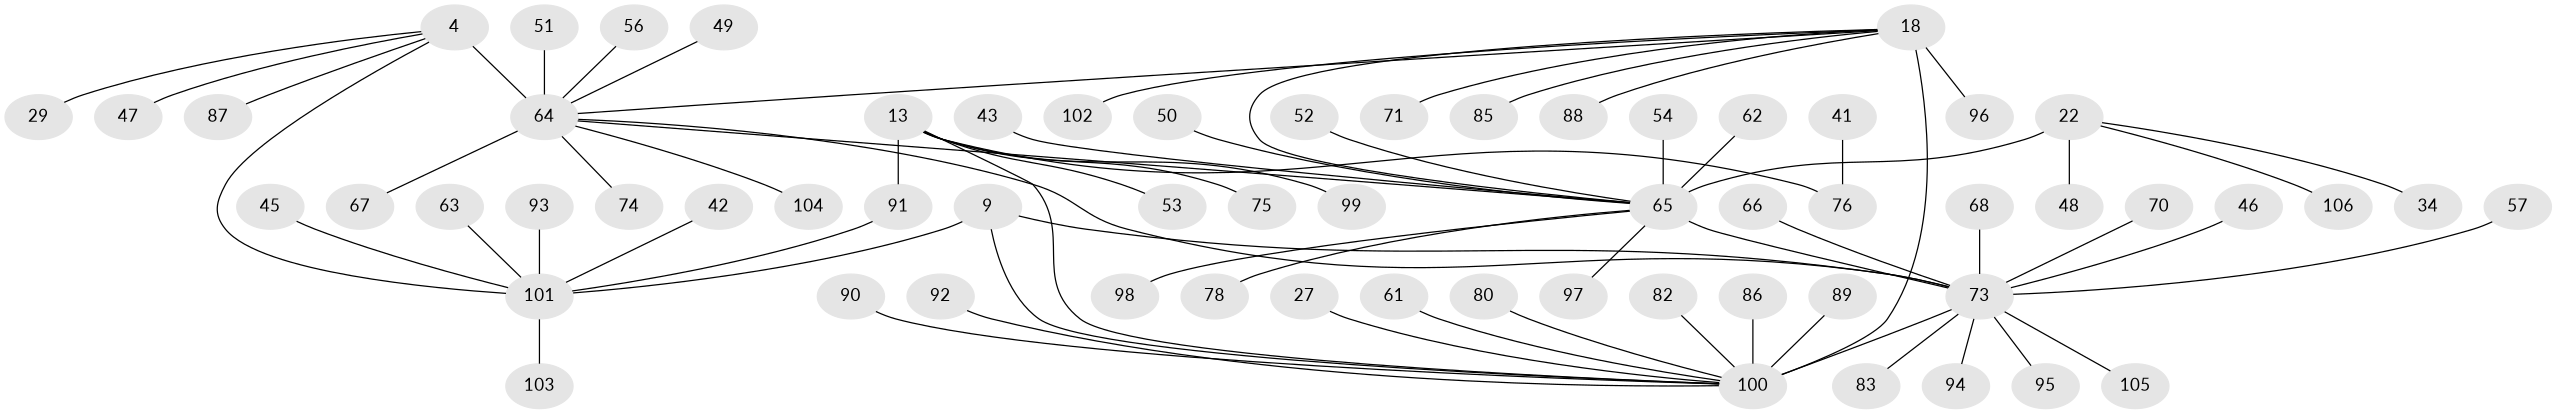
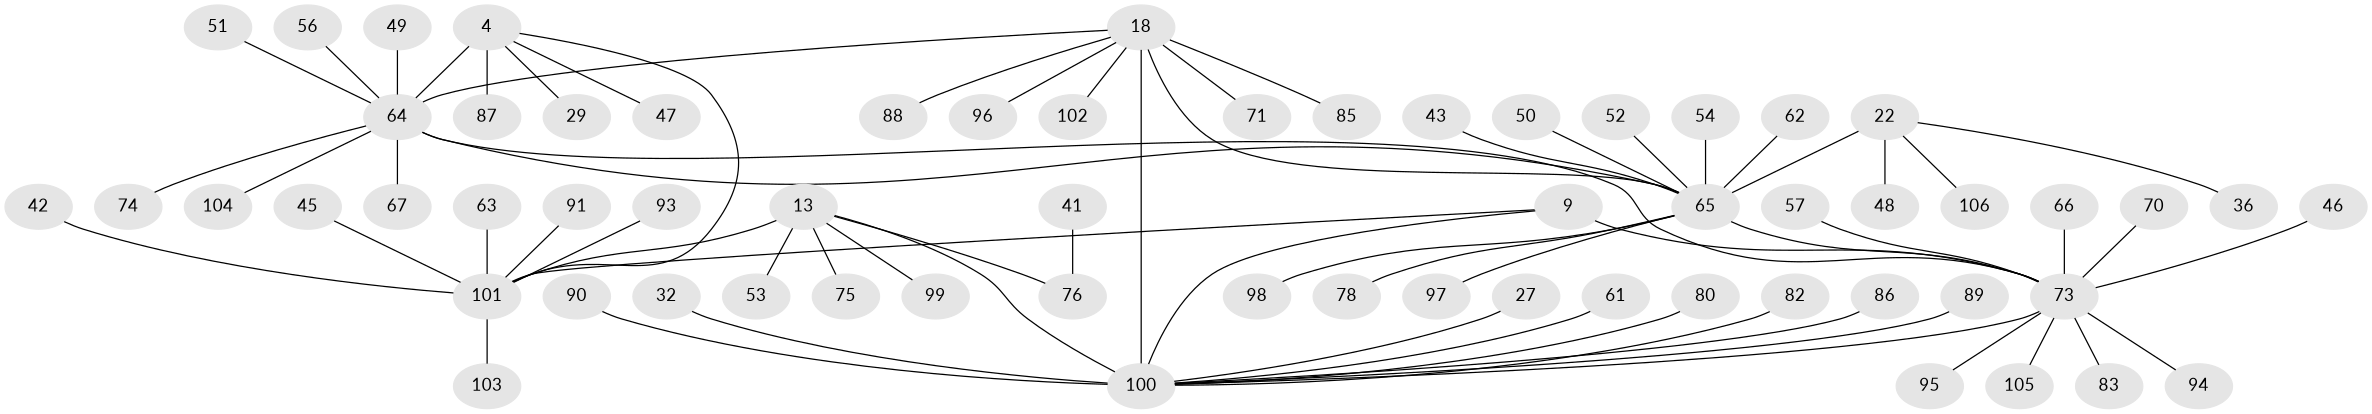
(898, 162) -> (644, 251)
(1980, 207) -> none
(2428, 207) -> (2244, 207)
(941, 297) -> (667, 297)
